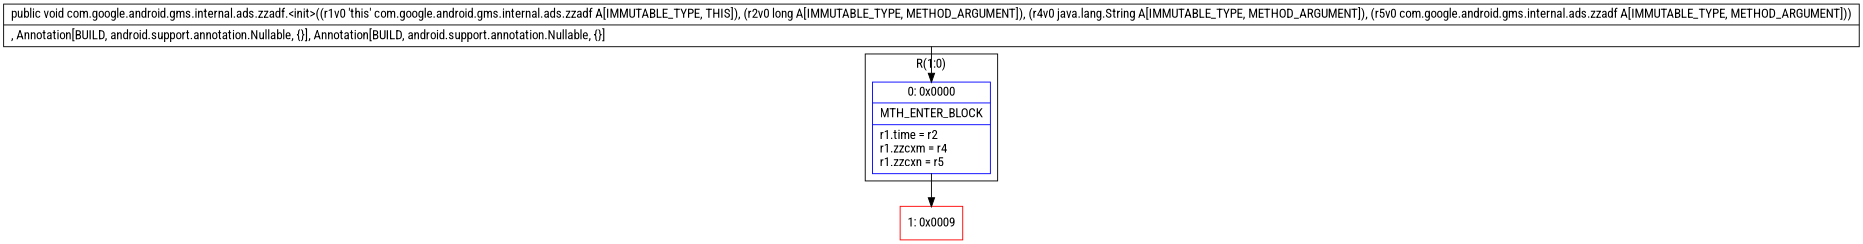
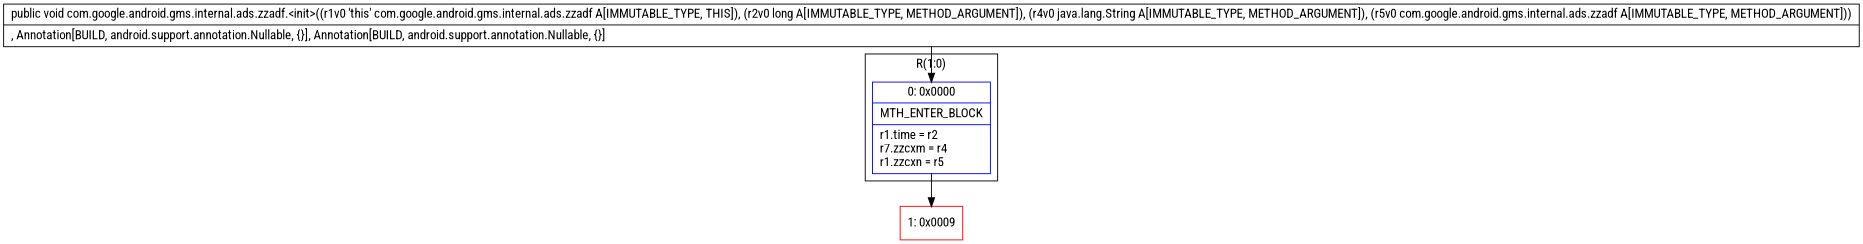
(914, 149) -> (914, 149)
